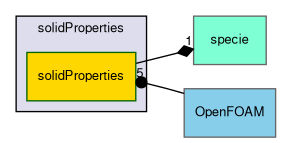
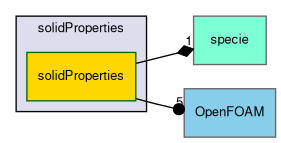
(165, 88) -> (155, 104)
